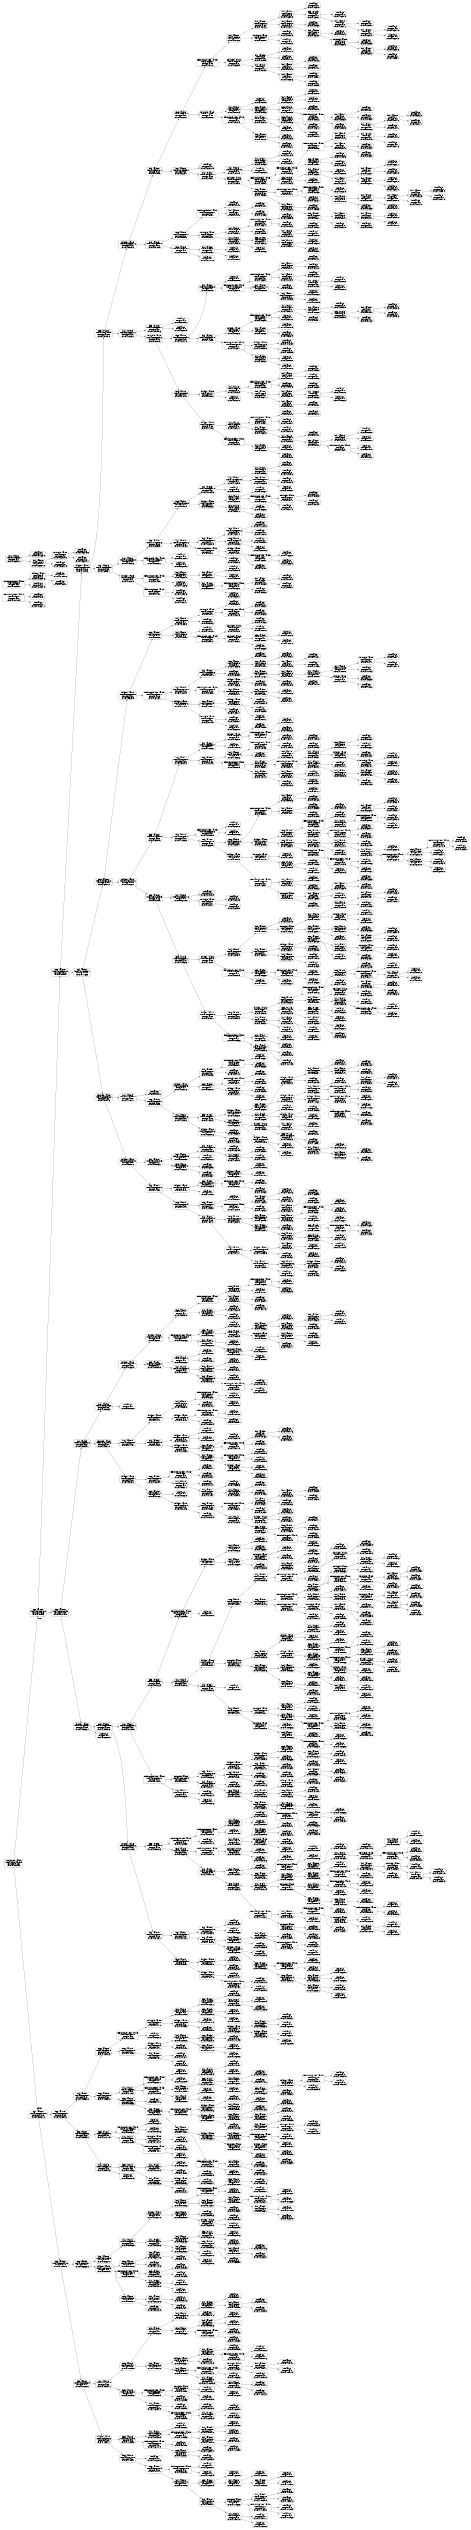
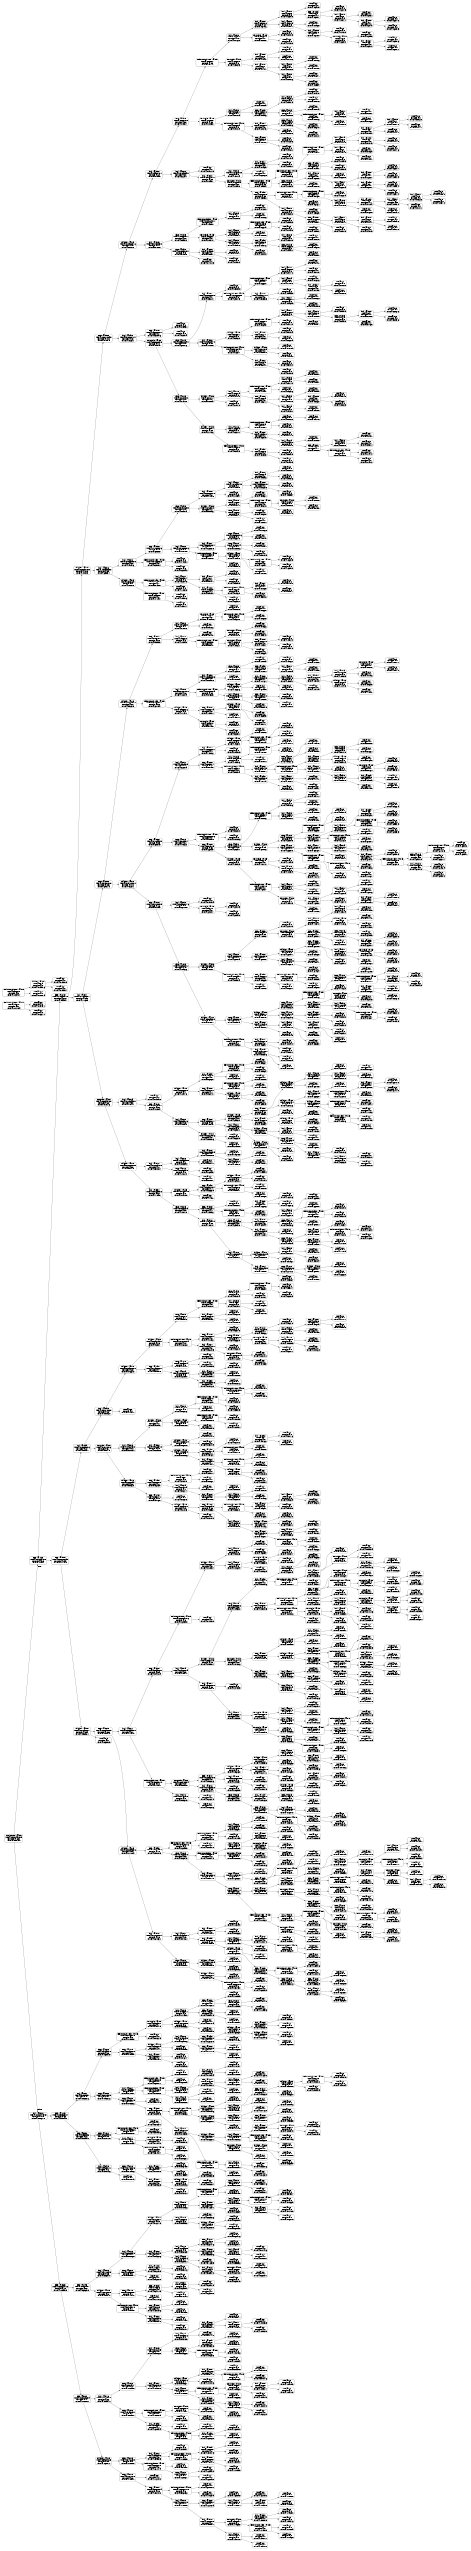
(234, 204) -> none
(207, 612) -> (207, 617)
(260, 2164) -> (260, 2165)
(167, 2246) -> (167, 2257)
(207, 2381) -> (207, 2401)
